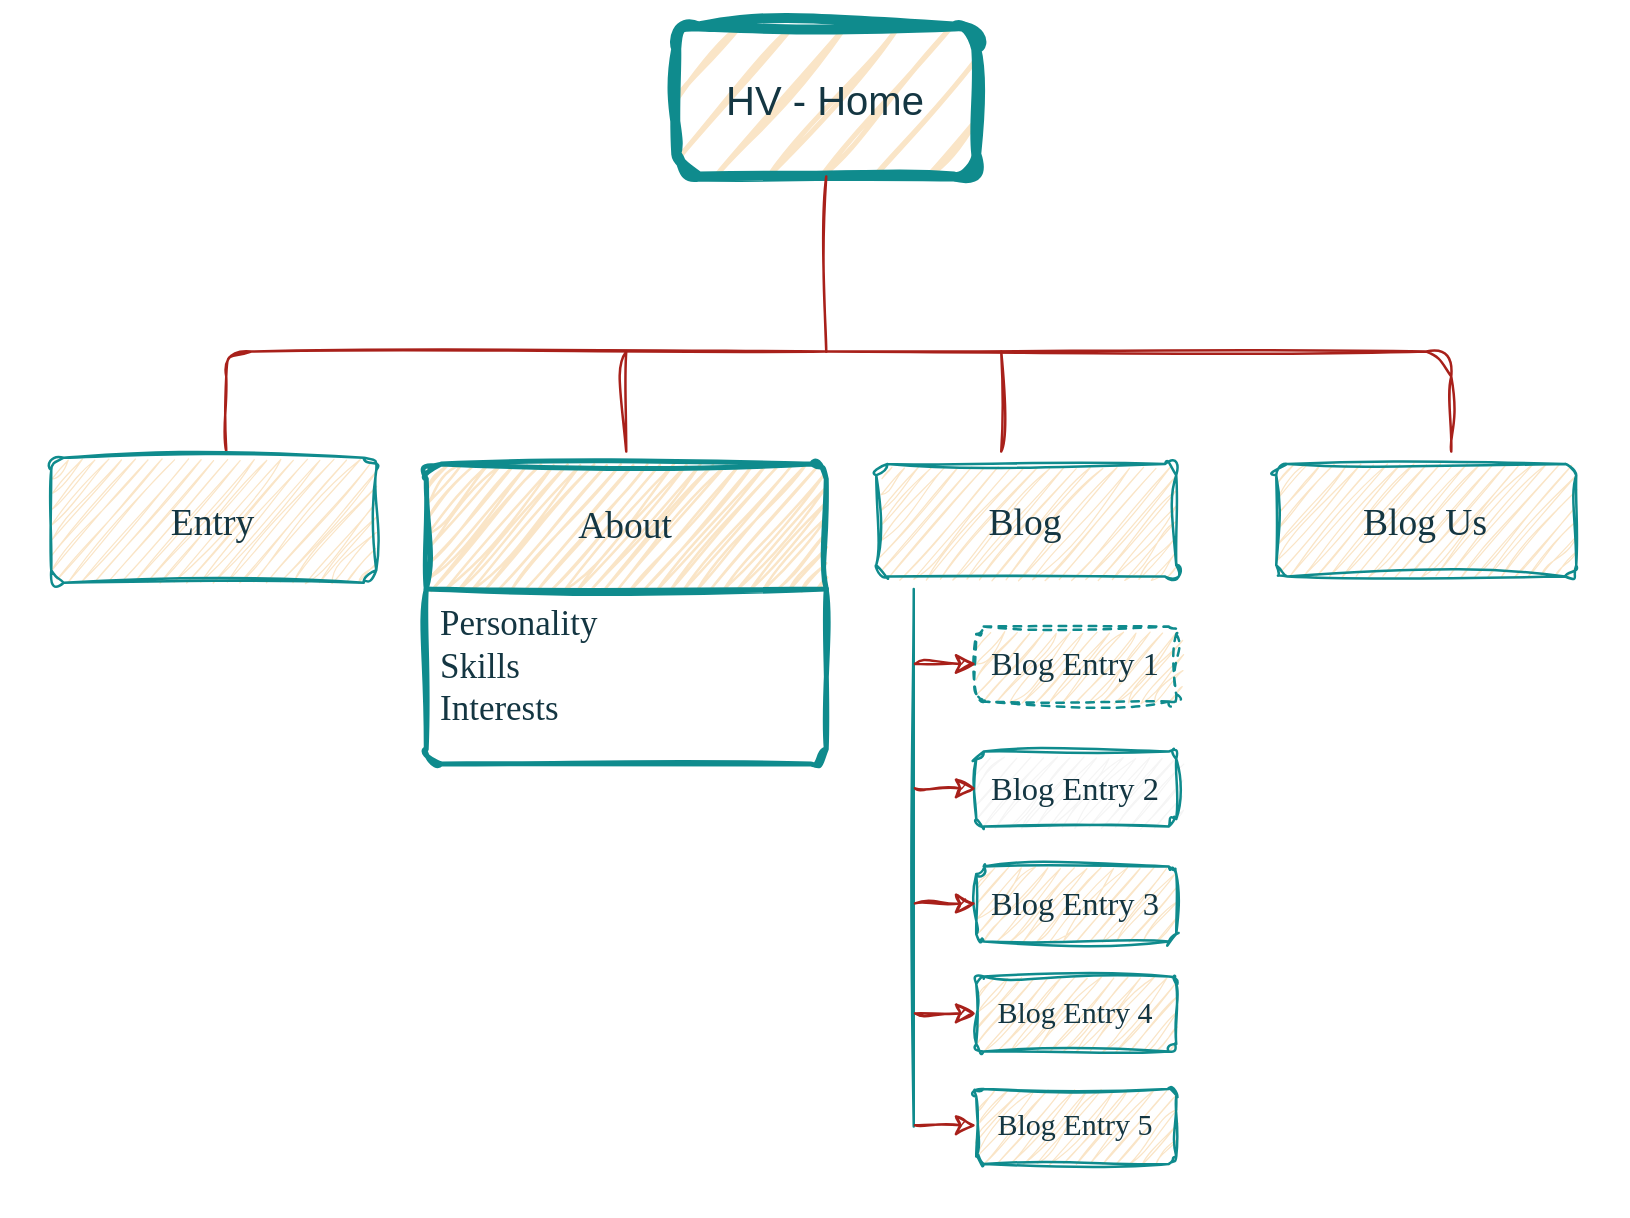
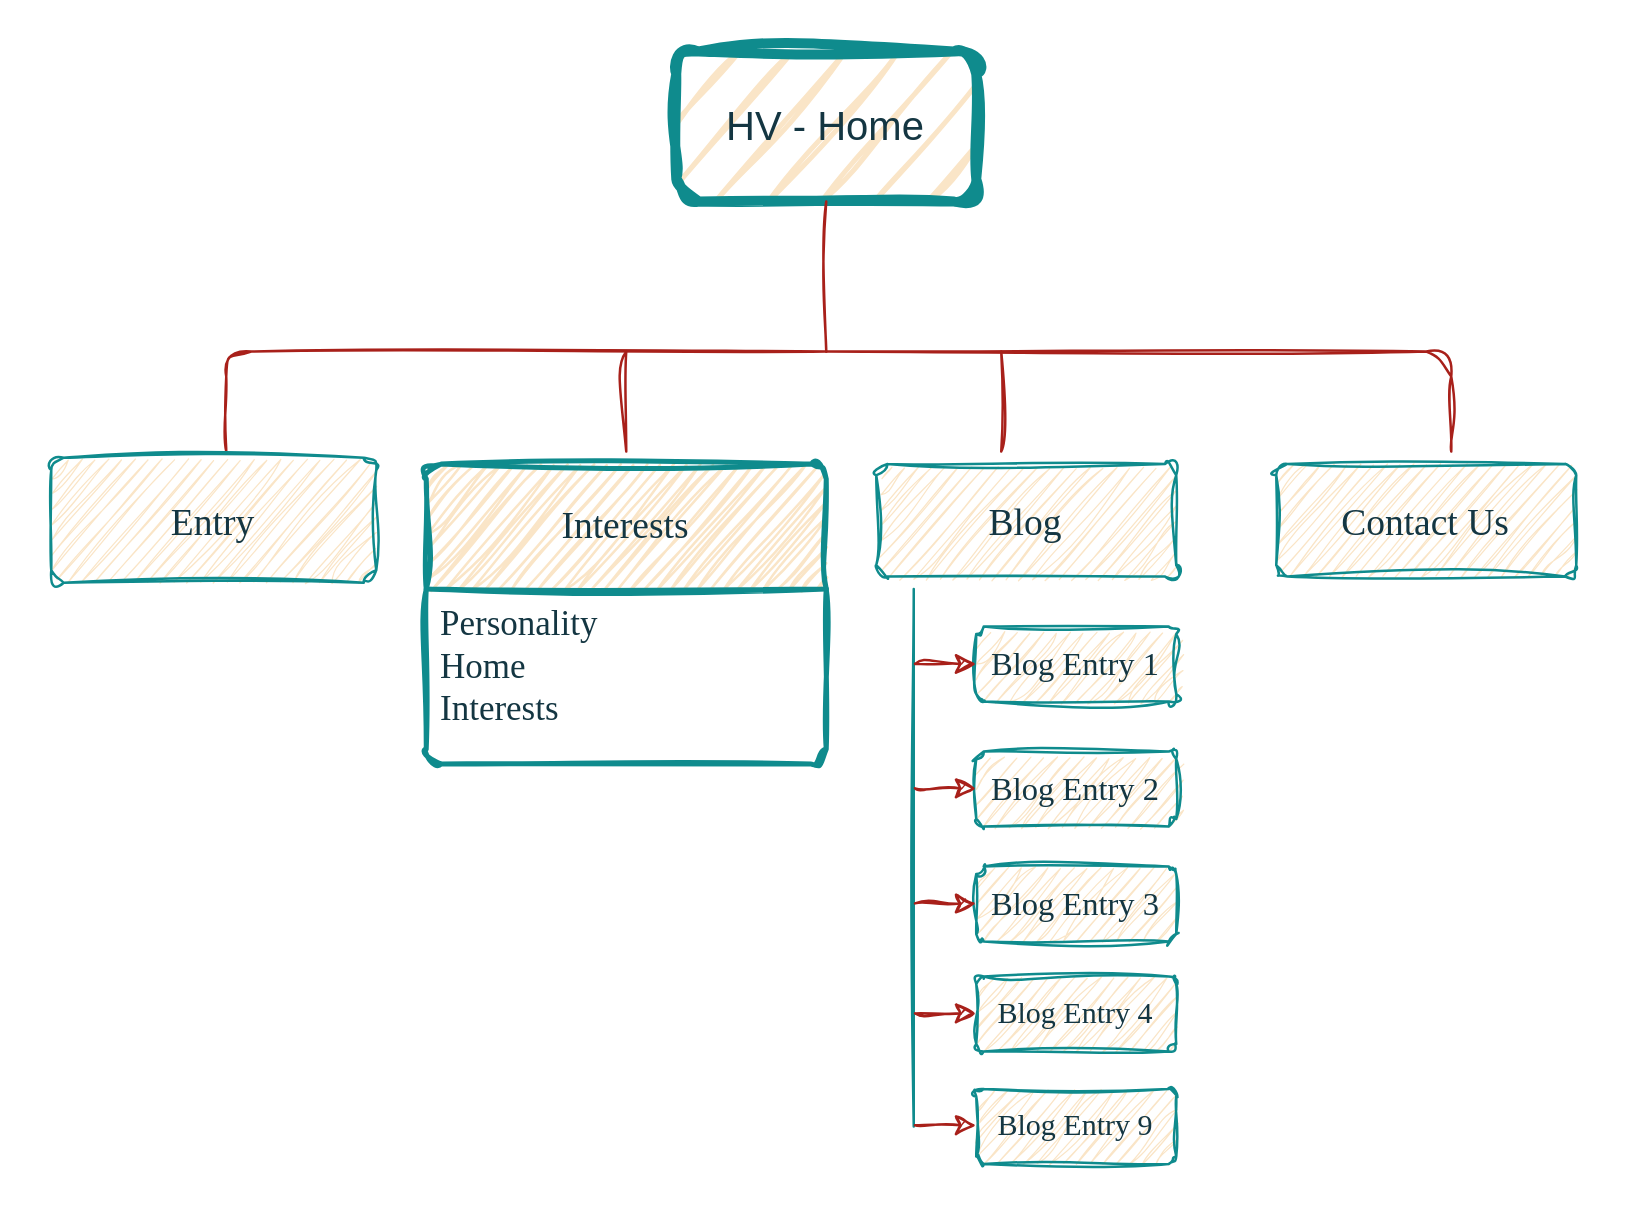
(826, 101) -> (826, 126)
(1426, 521) -> (1426, 521)
(626, 526) -> (626, 526)
(526, 660) -> (526, 660)
(1076, 664) -> (1076, 664)
(1076, 789) -> (1076, 789)
(1076, 1126) -> (1076, 1126)
